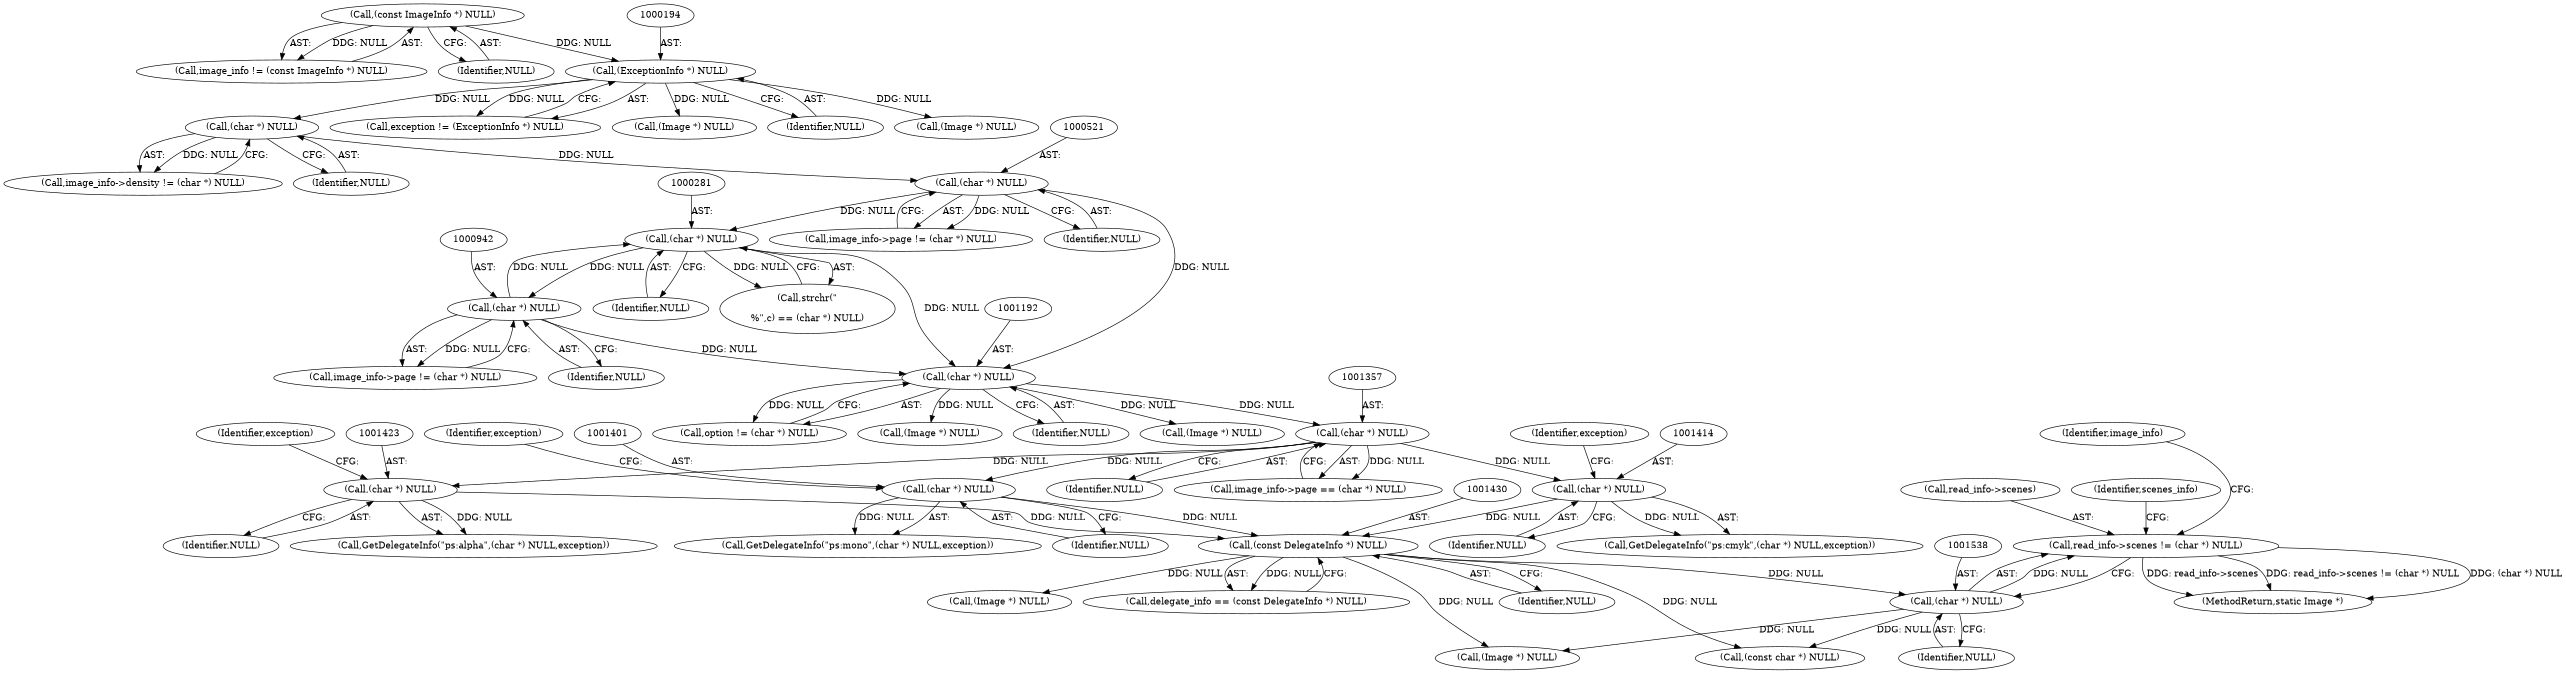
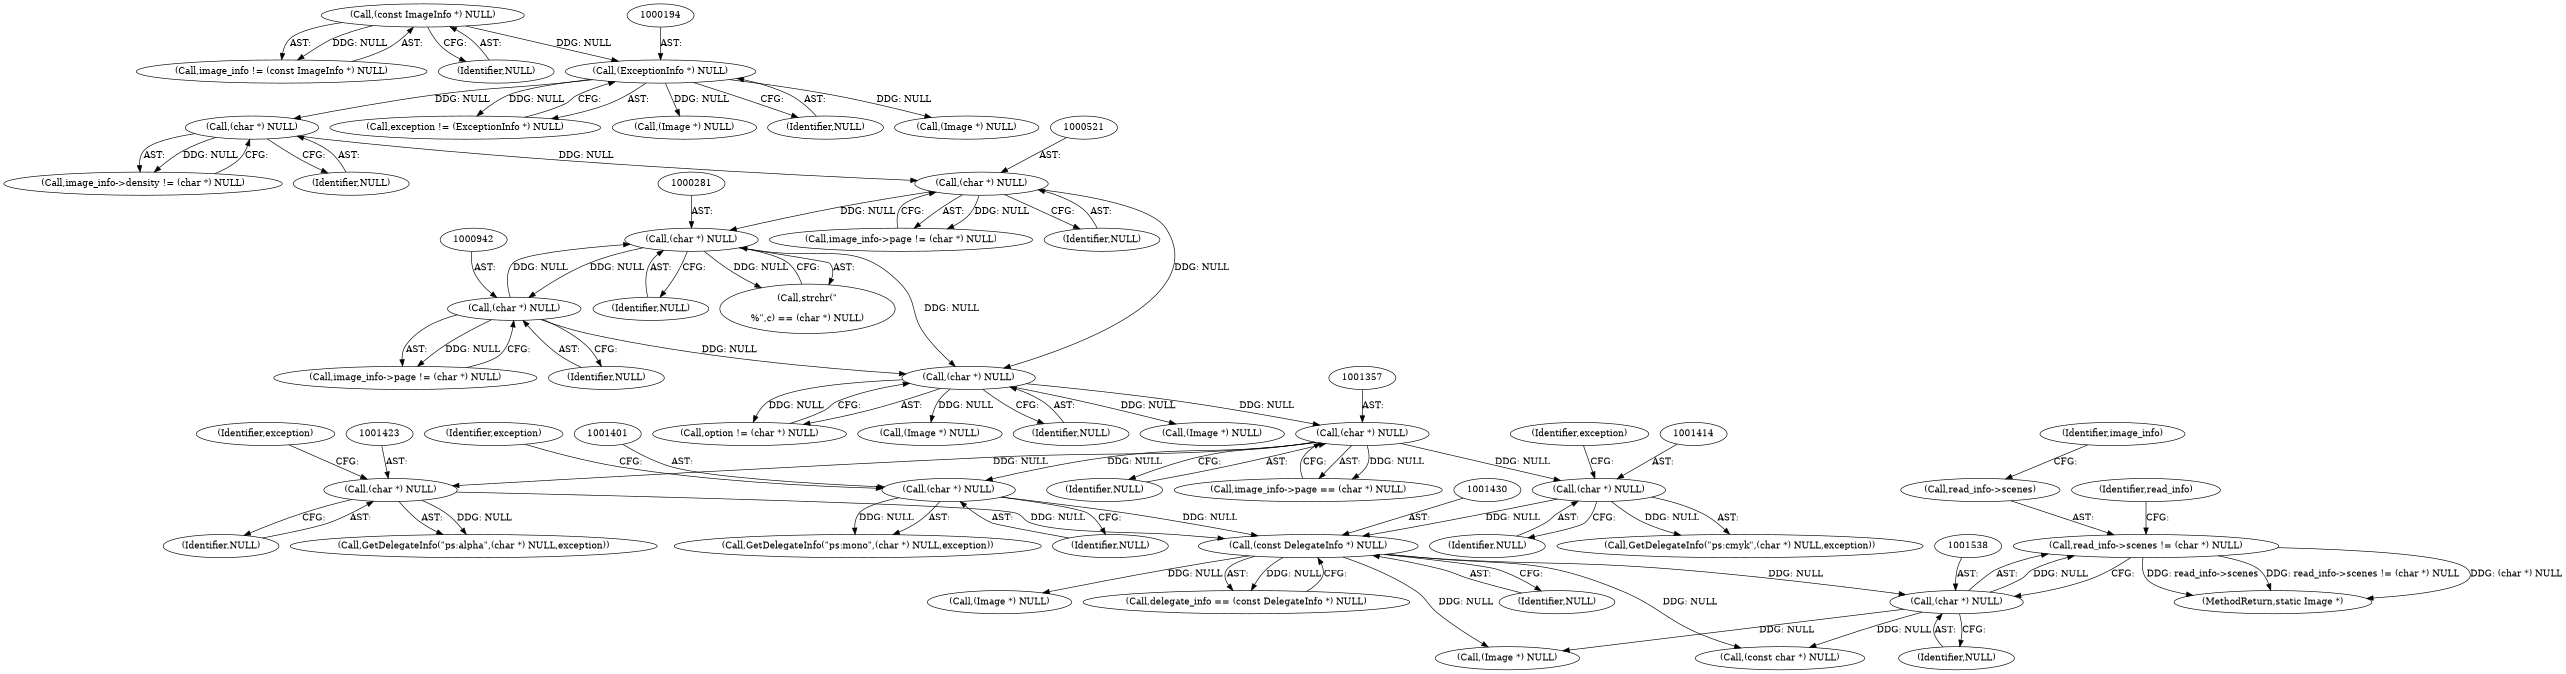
(1018, 309) -> none
(2228, 482) -> (2050, 461)
(2146, 490) -> (2146, 490)
